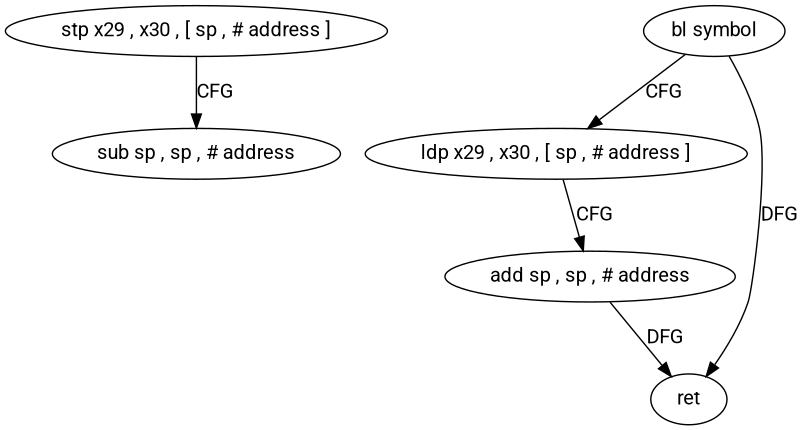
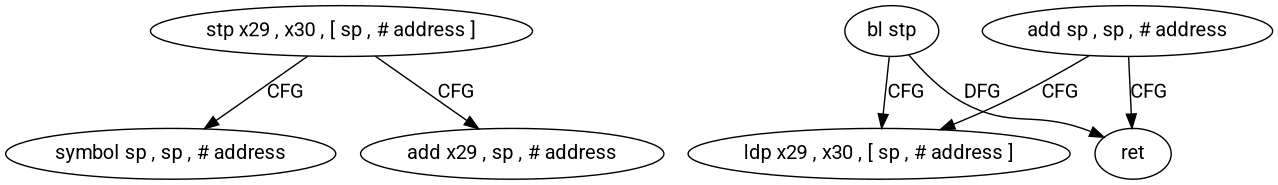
(714, 31) -> (892, 31)
(196, 154) -> (171, 154)
none -> (512, 154)
(571, 208) -> (1023, 93)
(666, 338) -> (1149, 92)
